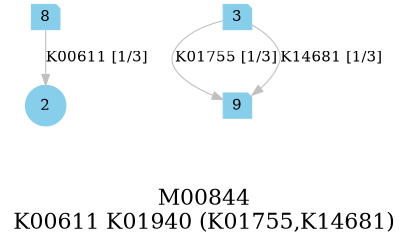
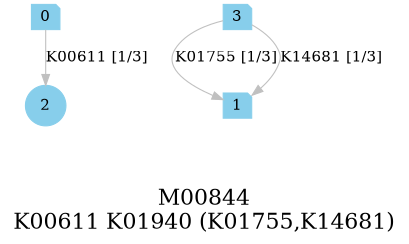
(46, 17) -> (46, 17)
(237, 106) -> (237, 106)
